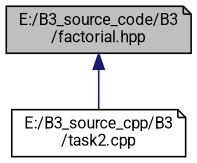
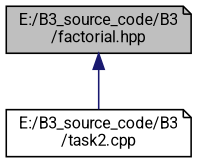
(99, 133) -> (99, 133)
